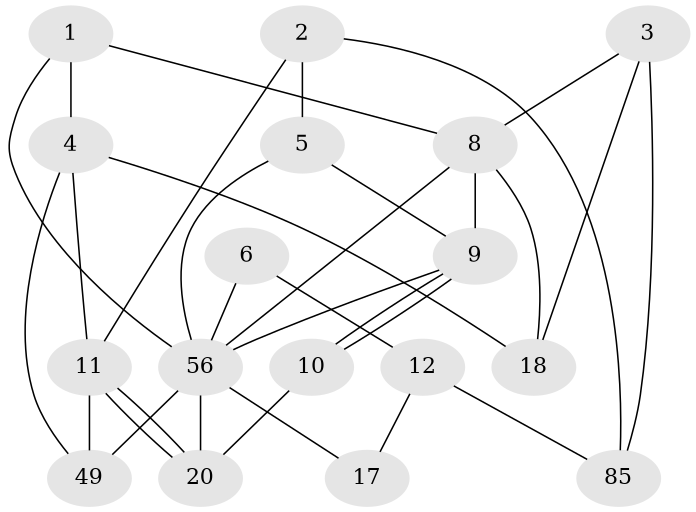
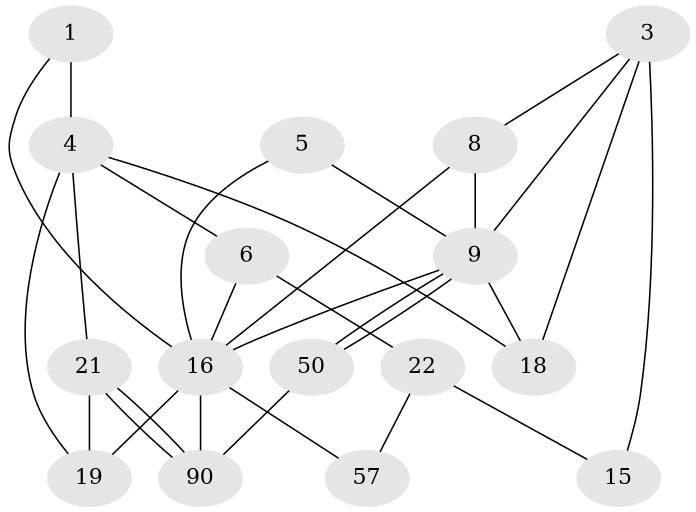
(302, 34) -> none
(281, 92) -> none
none -> (562, 145)
none -> (159, 201)
(536, 249) -> (505, 312)
(89, 367) -> (89, 367)
(201, 367) -> (201, 367)
(312, 367) -> (312, 367)
(423, 367) -> (423, 367)
(89, 478) -> (89, 478)
(201, 478) -> (201, 478)
(367, 478) -> (367, 478)
(619, 478) -> (619, 478)
